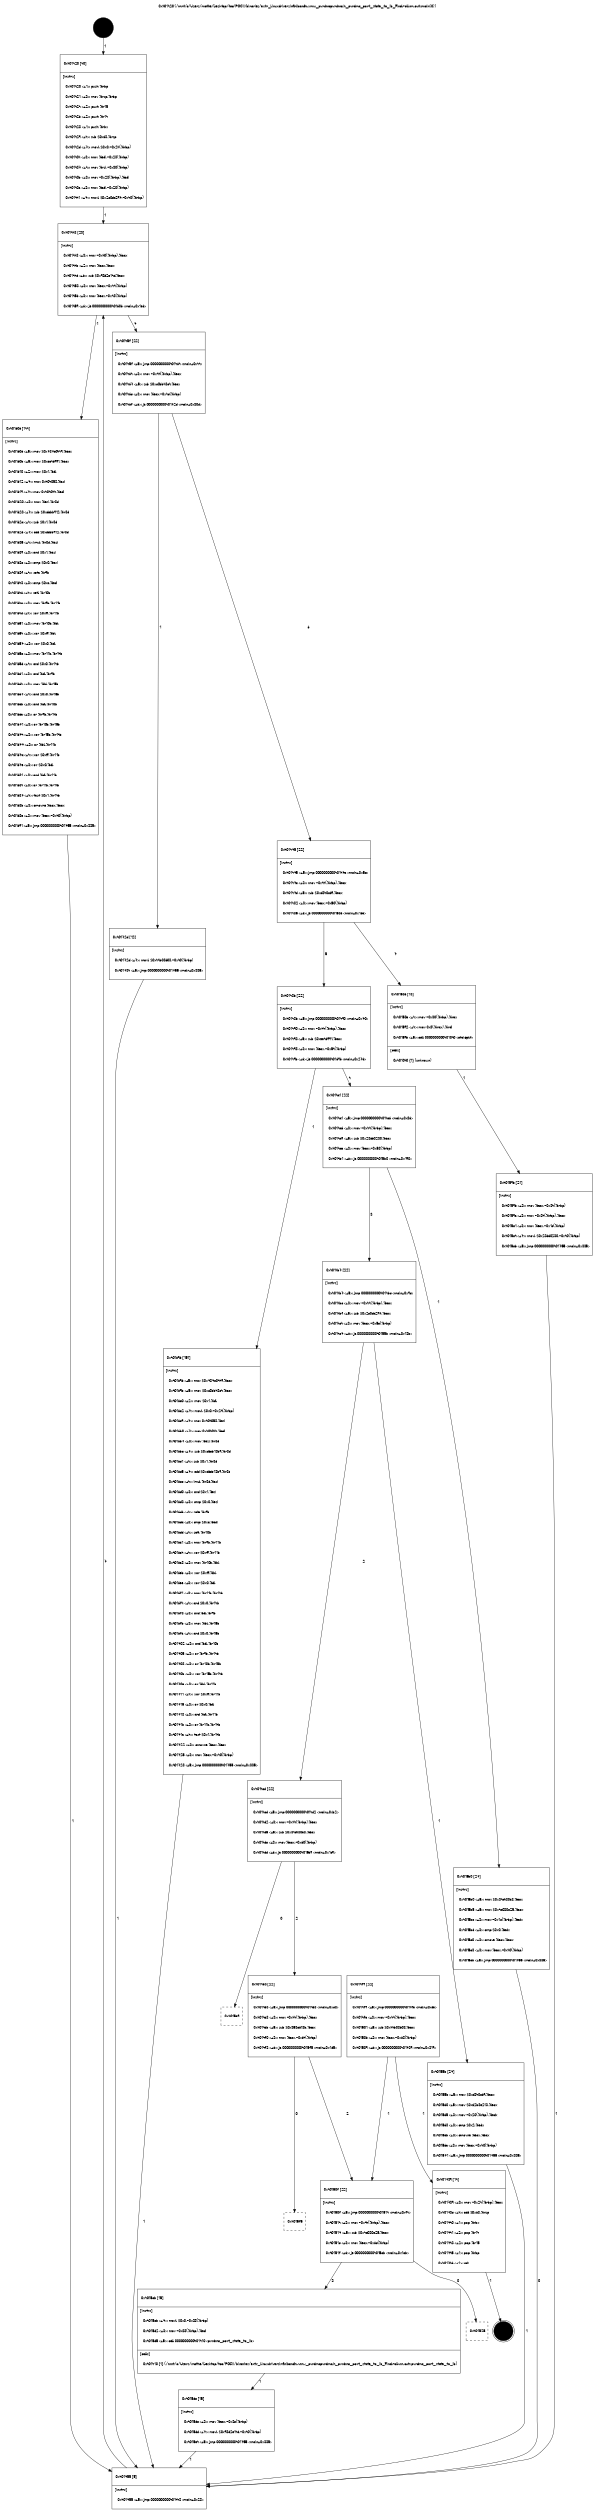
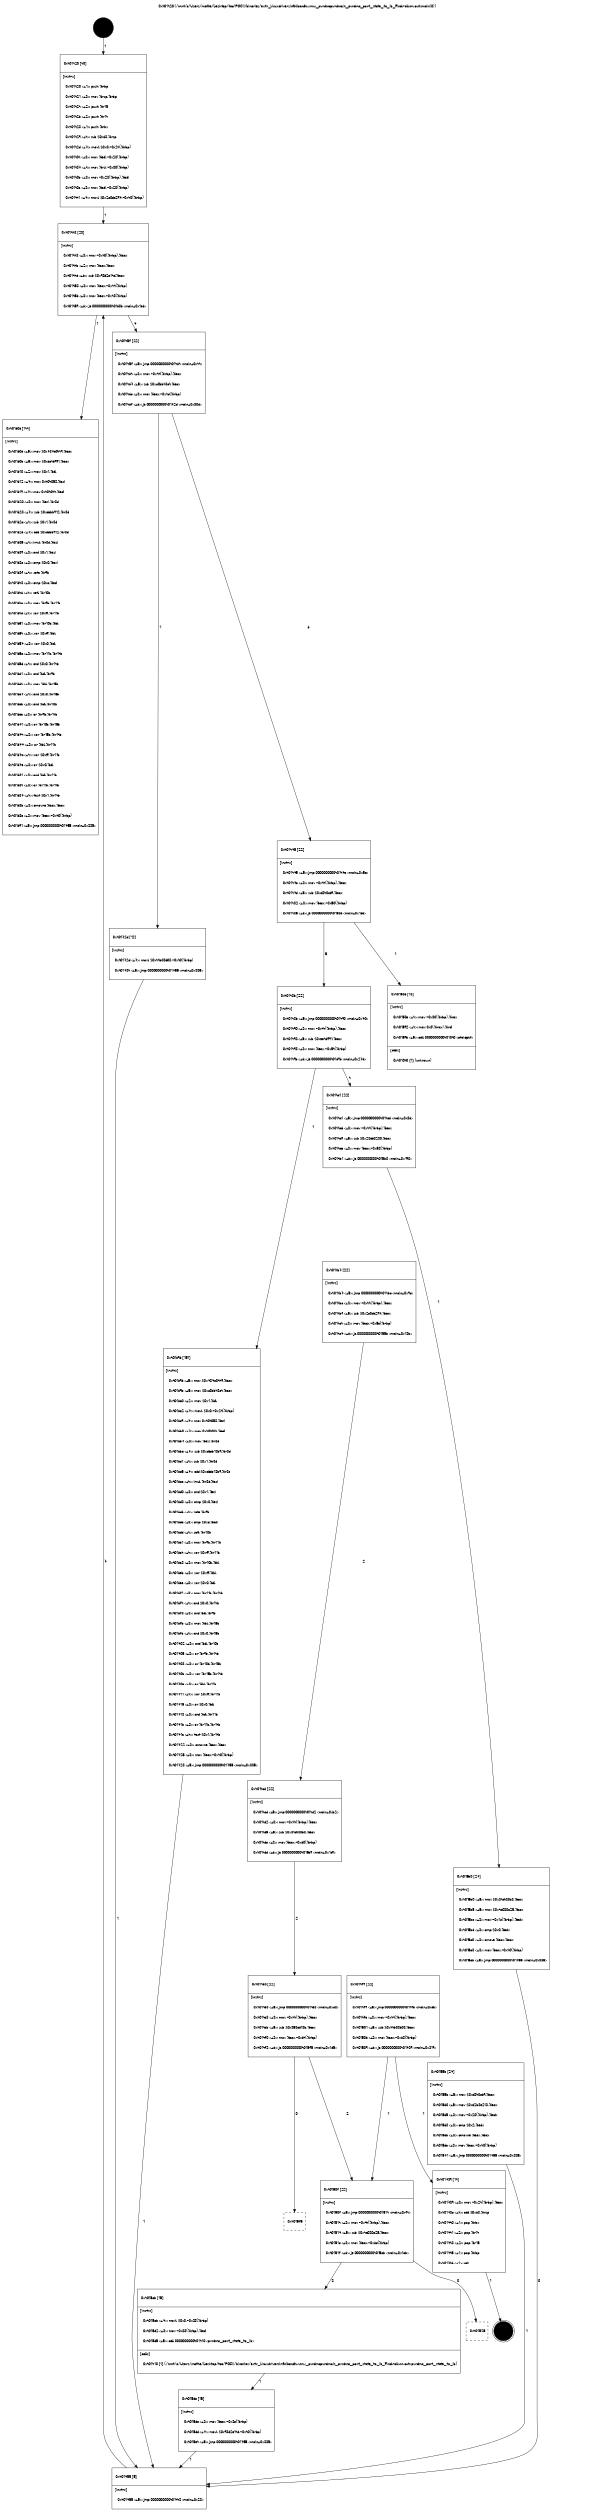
(395, 954) -> (395, 954)
(369, 1213) -> none
(544, 1215) -> none
(71, 1661) -> none
(418, 1702) -> none
(232, 2016) -> none
